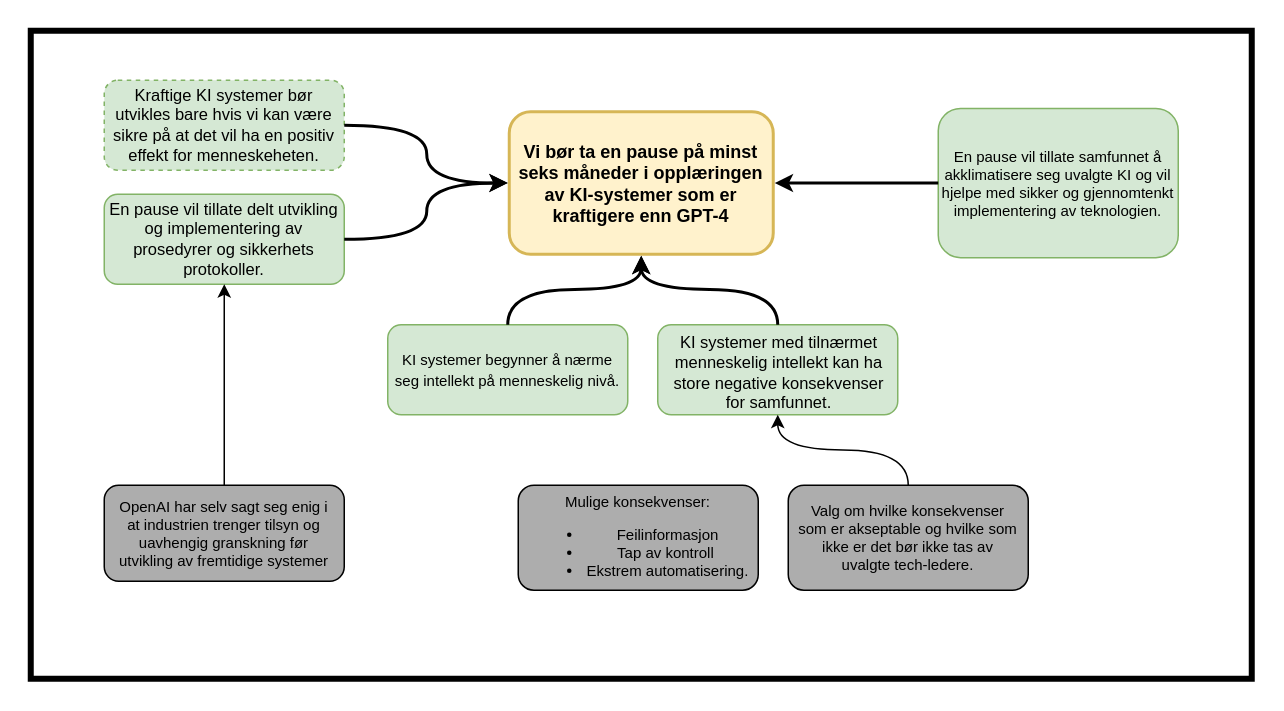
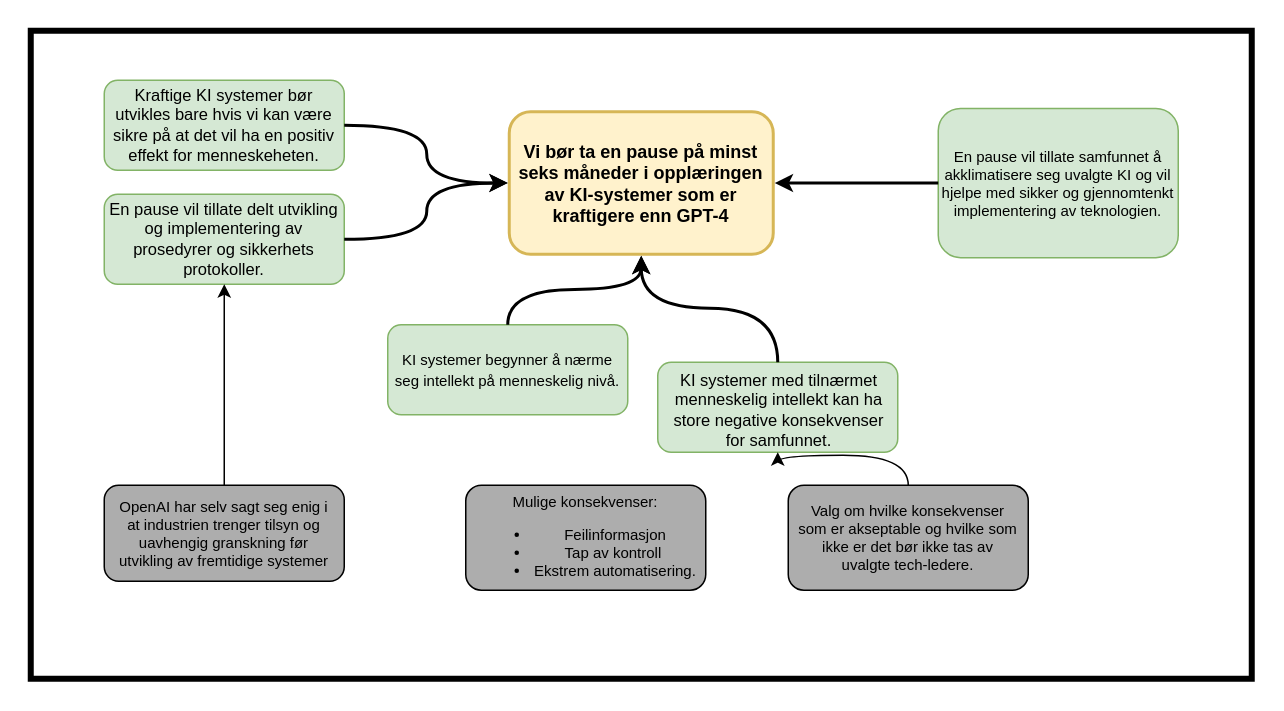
(224, 125) -> (224, 125)
(778, 370) -> (778, 407)
(638, 538) -> (586, 538)
